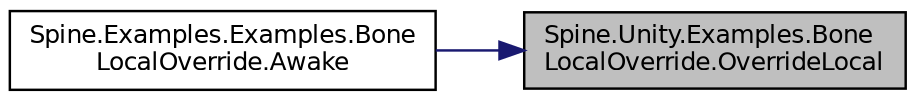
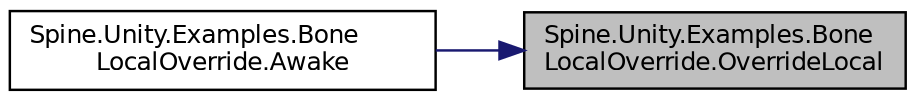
(223, 50) -> (223, 50)
